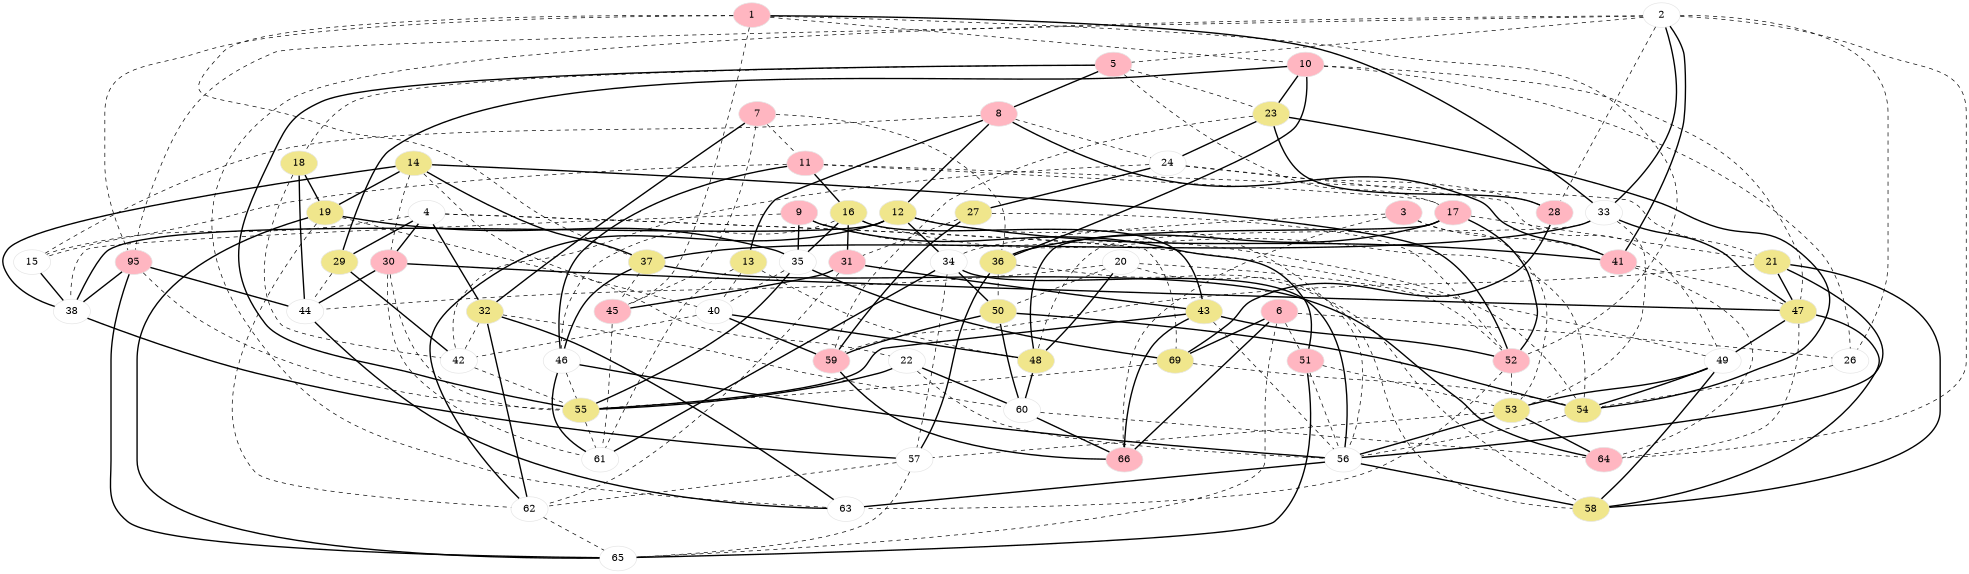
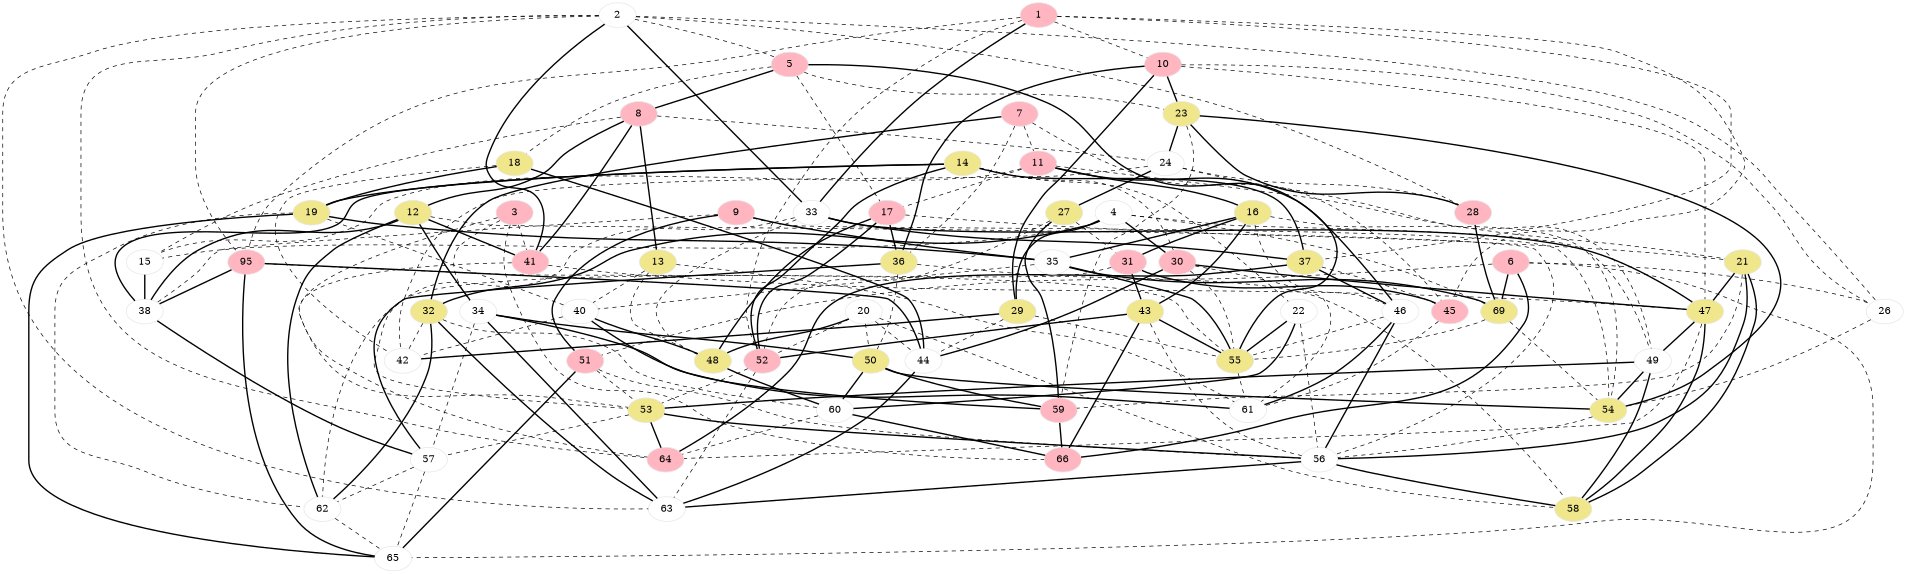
(1252, 284) -> (573, 410)
(520, 386) -> (1126, 336)
